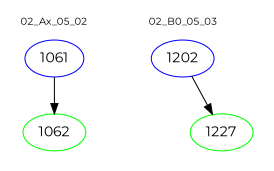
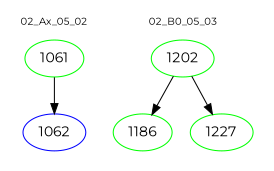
(54, 59) -> (54, 59)
(183, 59) -> (183, 59)
(54, 132) -> (54, 132)
none -> (143, 132)
